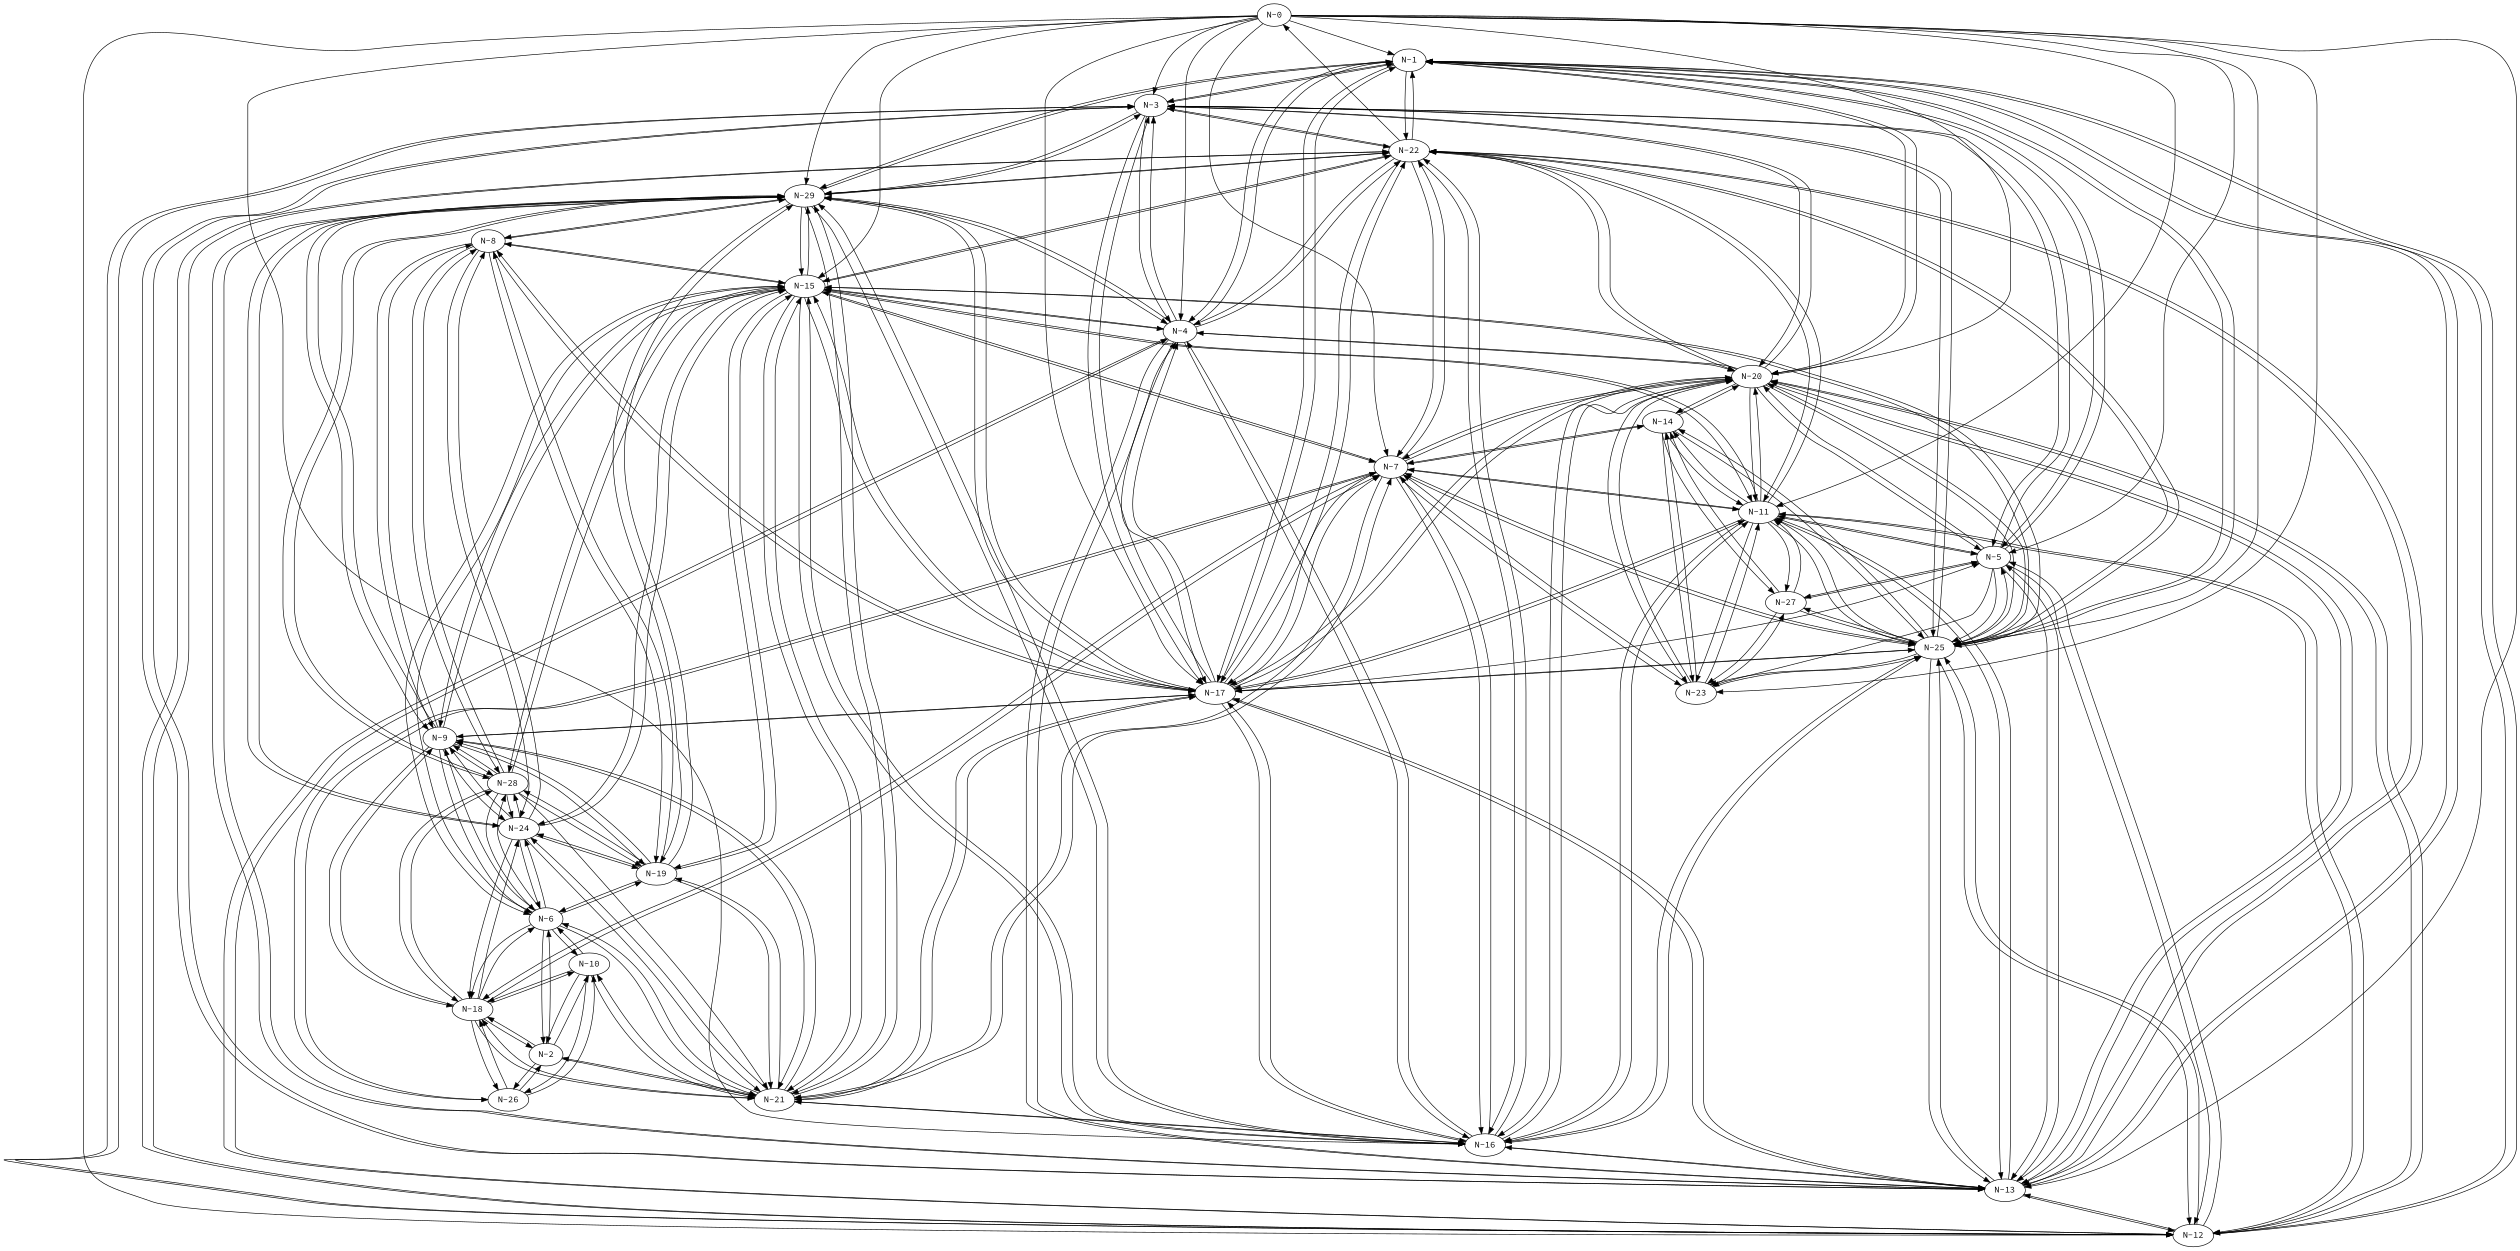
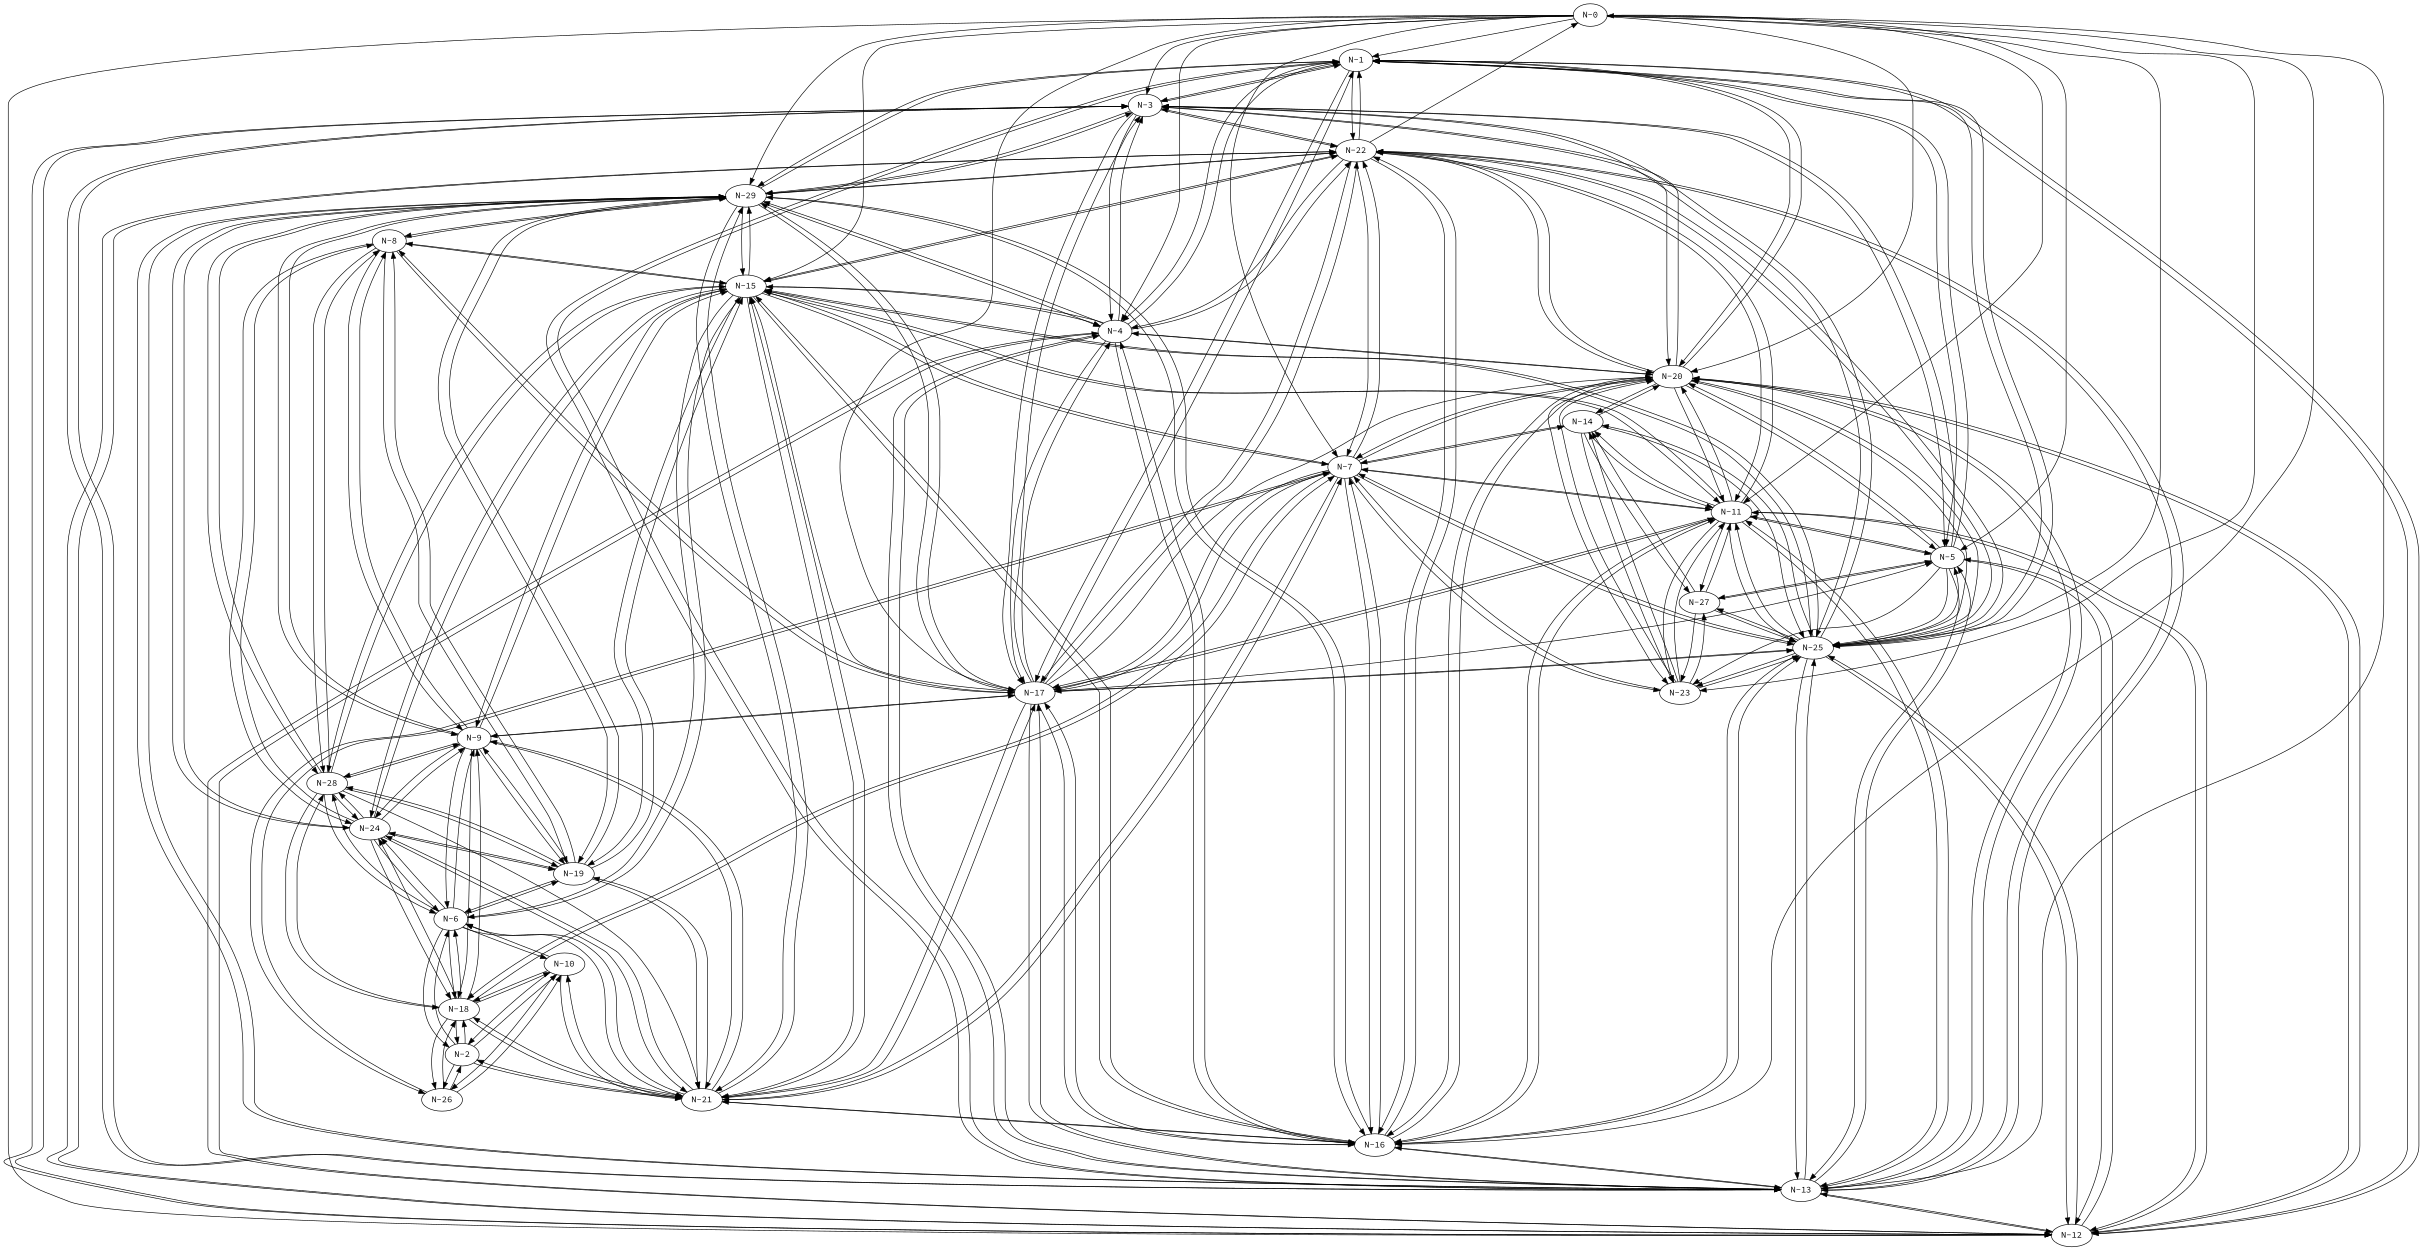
(2517, 132) -> (2384, 418)
(1457, 482) -> none
(924, 566) -> none
